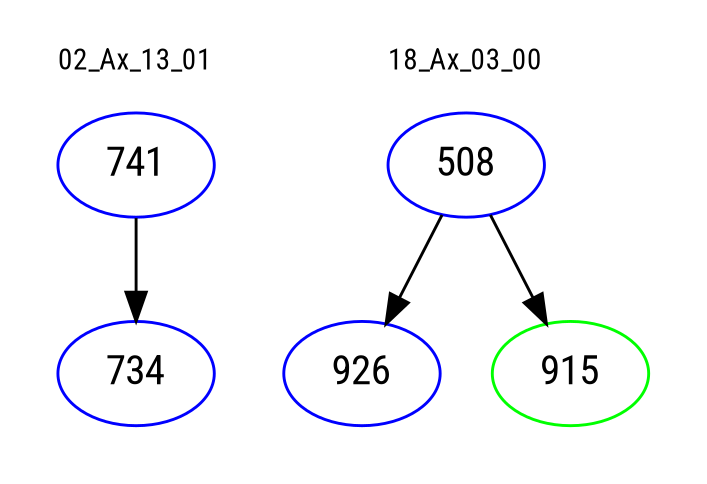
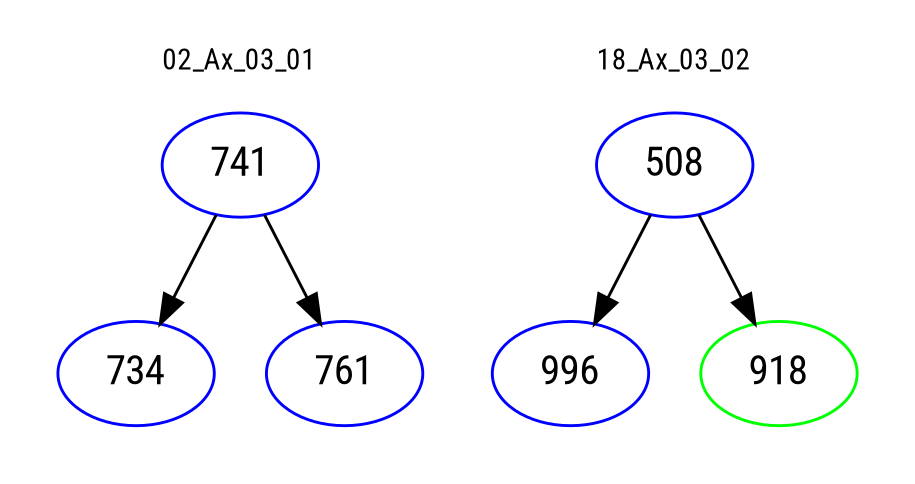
(136, 62) -> (240, 62)
(466, 62) -> (675, 62)
none -> (345, 374)
(362, 374) -> (570, 374)
(570, 374) -> (779, 374)
